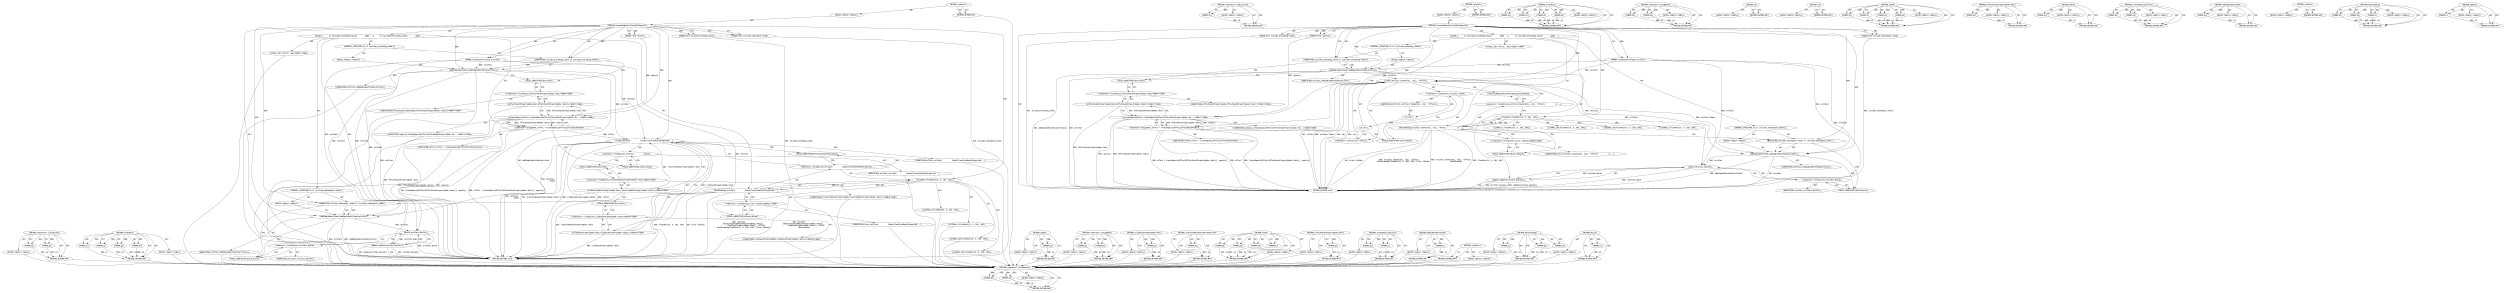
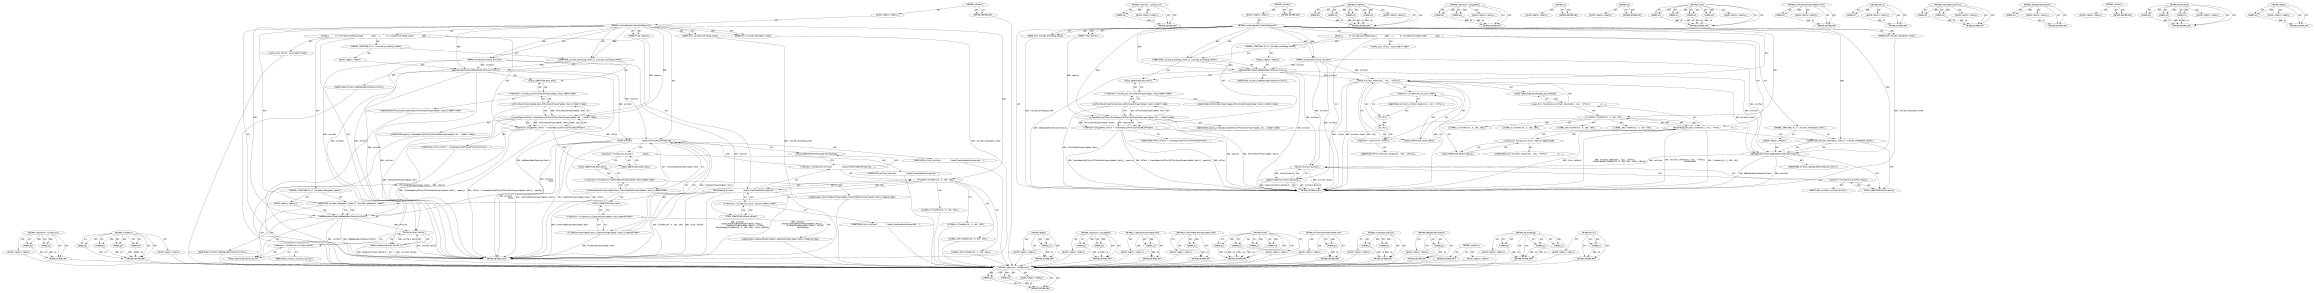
(1359, 96) -> (1365, 105)
none -> (1388, 154)
